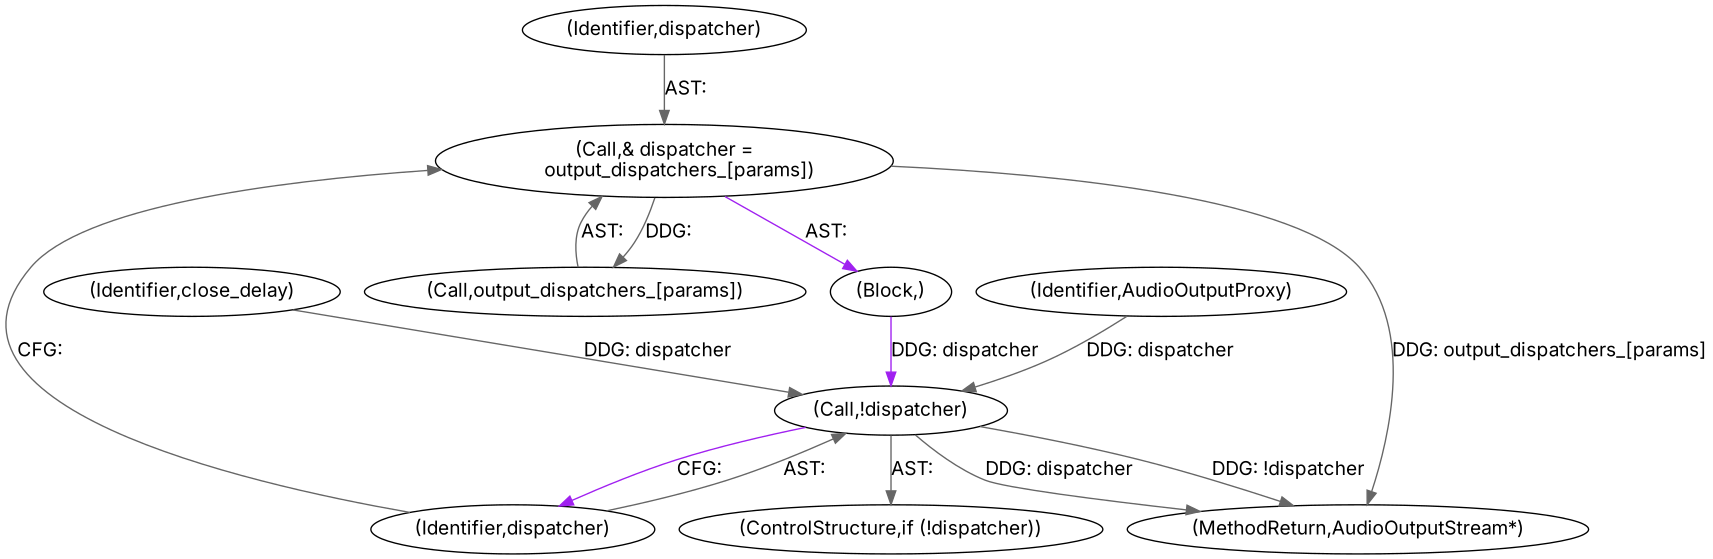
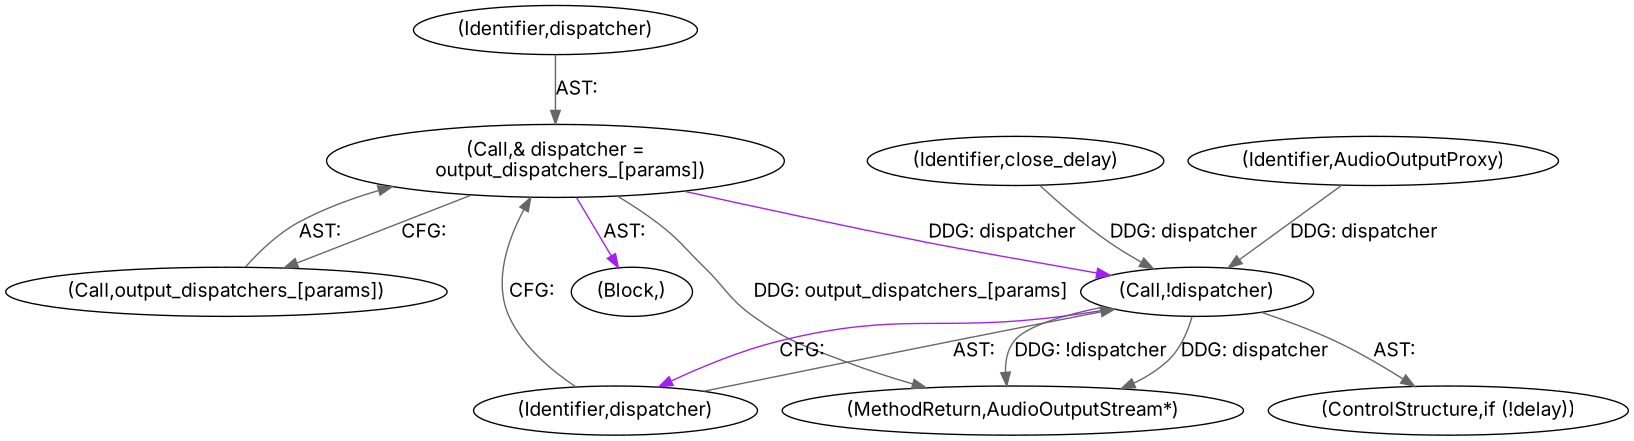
(671, 232) -> (426, 232)
(891, 344) -> (890, 235)
(891, 529) -> (1448, 411)
